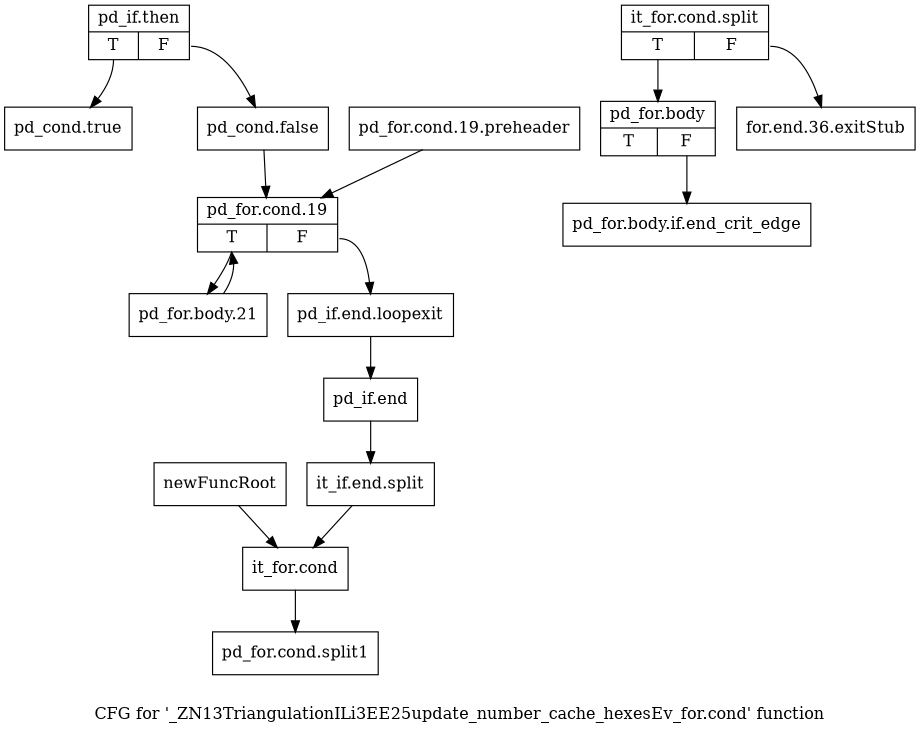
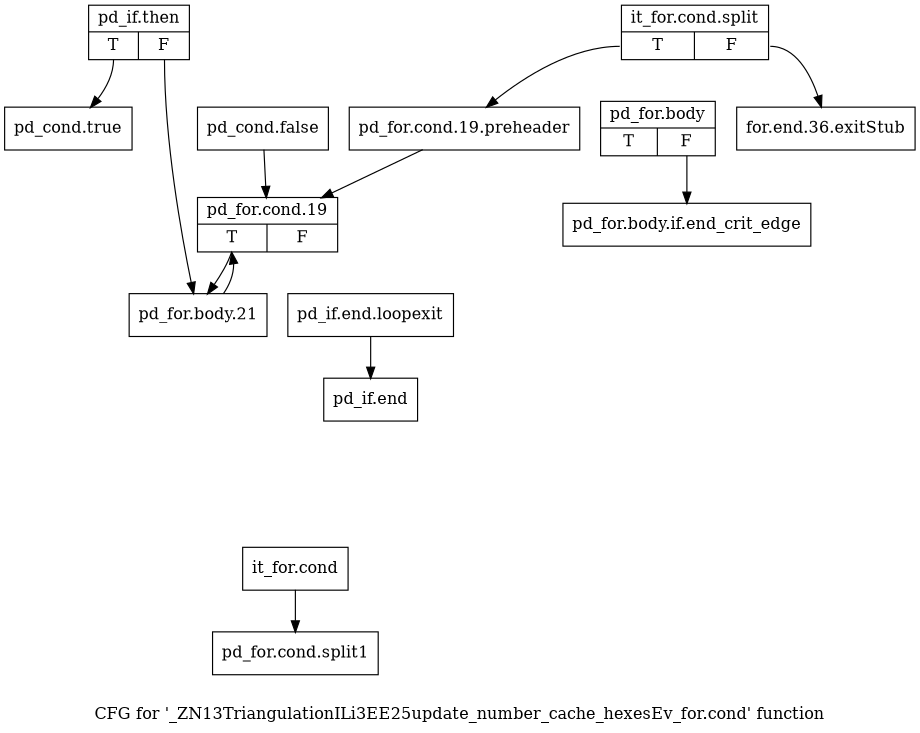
(227, 63) -> (173, 172)
(658, 75) -> (553, 63)
(362, 255) -> none
(220, 484) -> none
(371, 484) -> none
